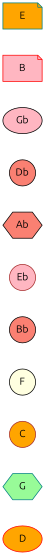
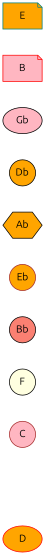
(23, 173) -> (23, 173)
(23, 225) -> (23, 225)
(23, 277) -> (23, 277)
(23, 434) -> (23, 434)
(23, 487) -> none
